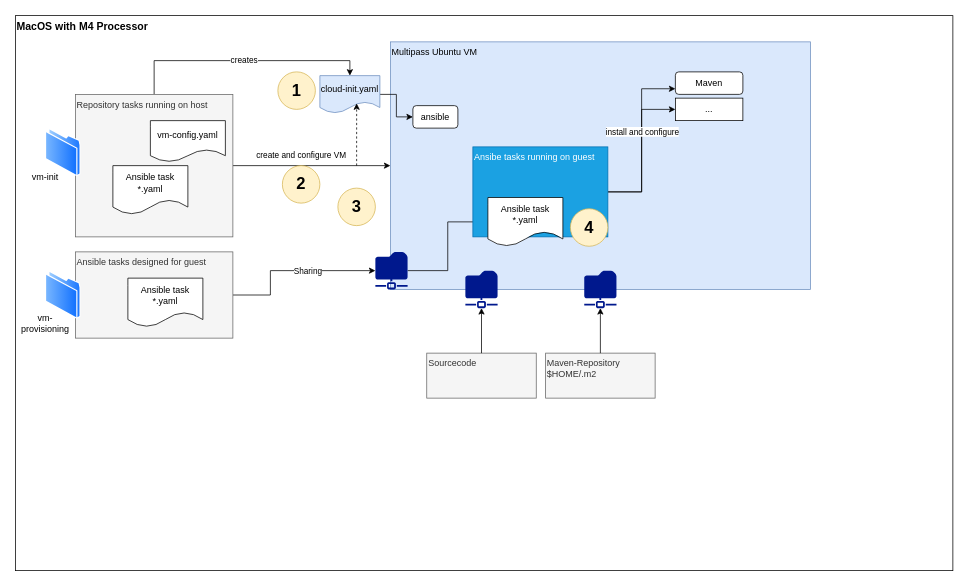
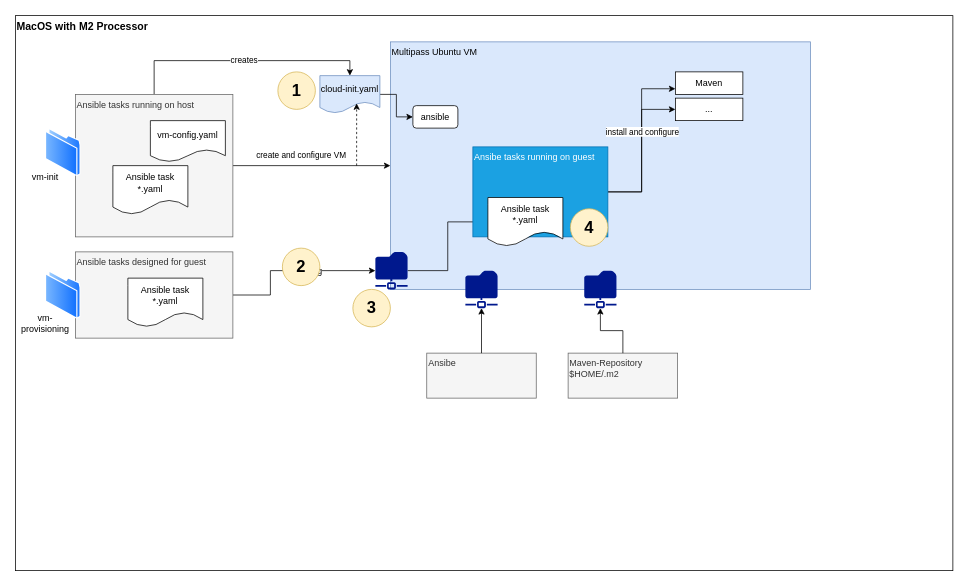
(79, 27) -> (79, 27)
(709, 83) -> (709, 83)
(150, 105) -> (142, 105)
(301, 184) -> (301, 267)
(357, 207) -> (372, 308)
(454, 364) -> (443, 364)
(600, 375) -> (623, 375)
